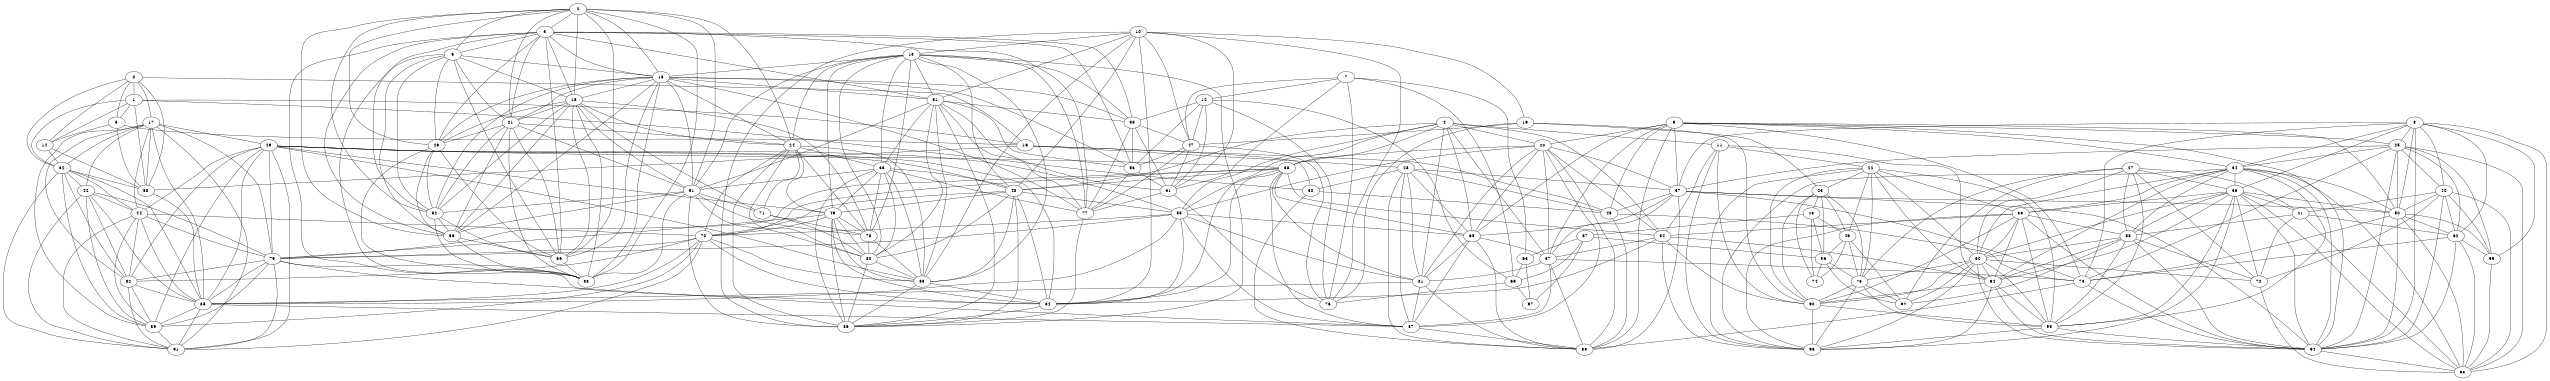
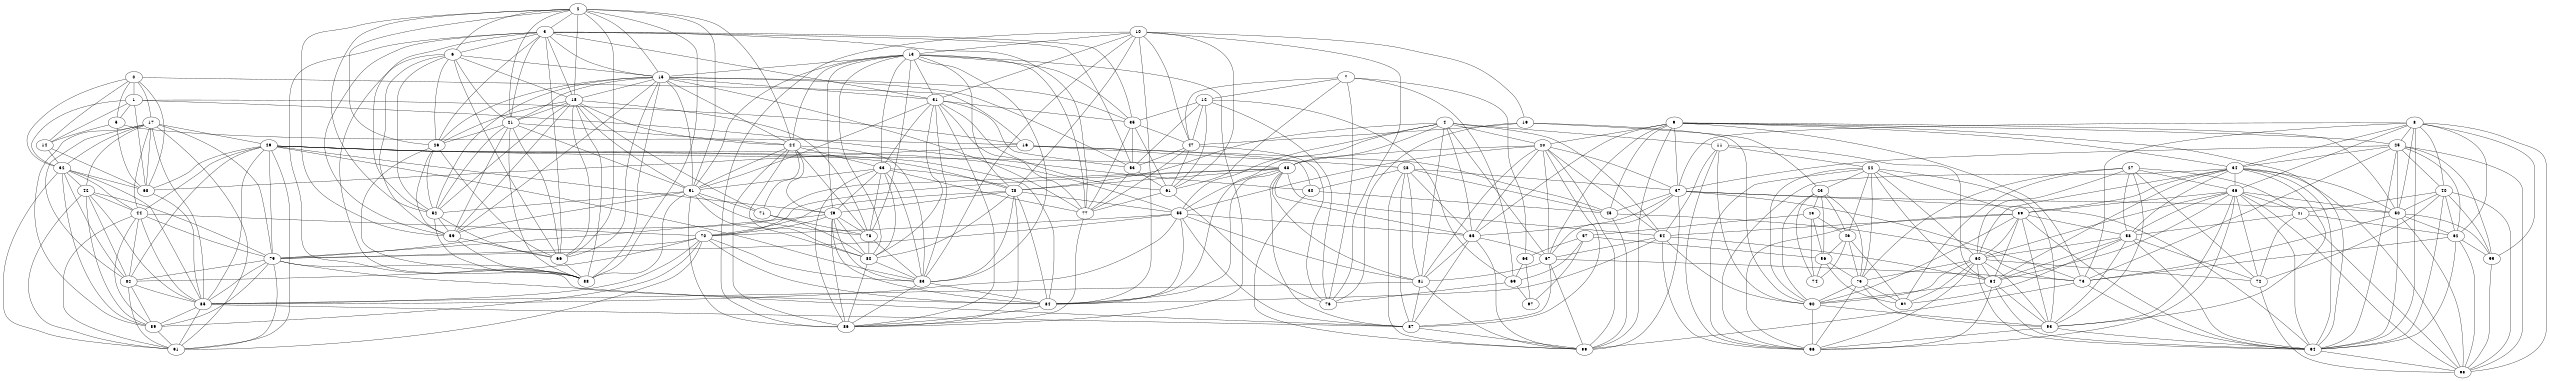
(735, 180) -> (742, 167)
(201, 224) -> (204, 161)
